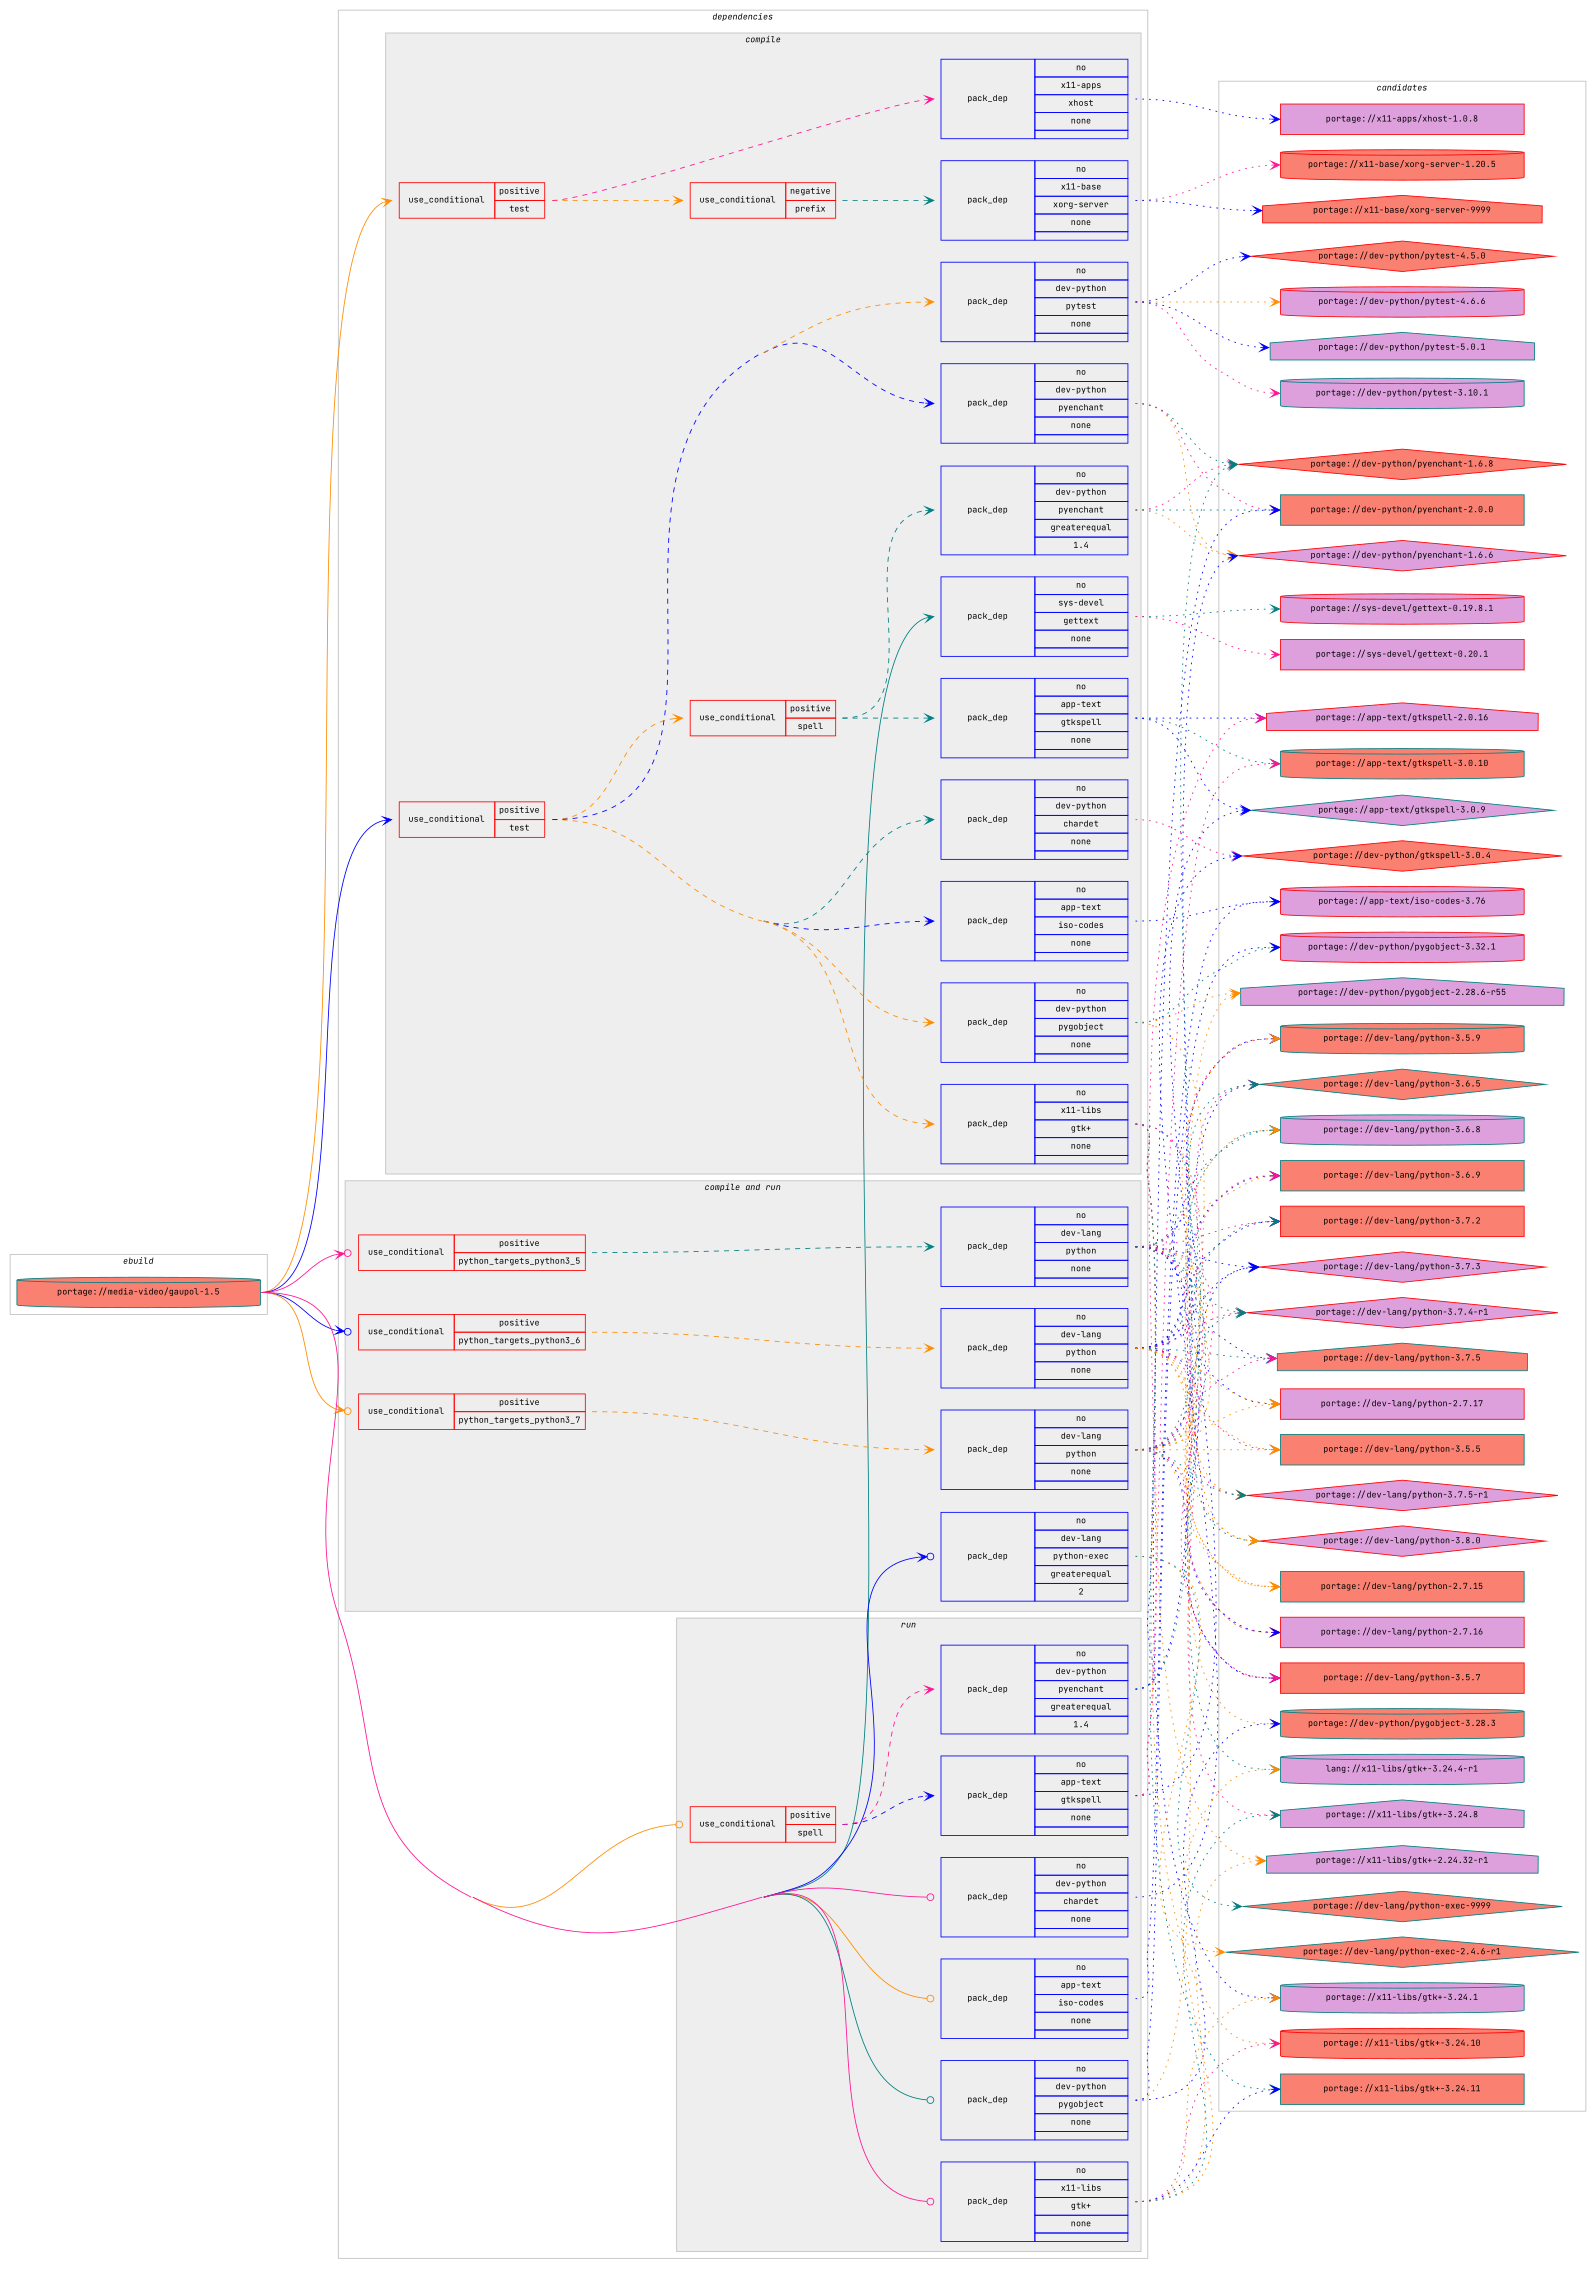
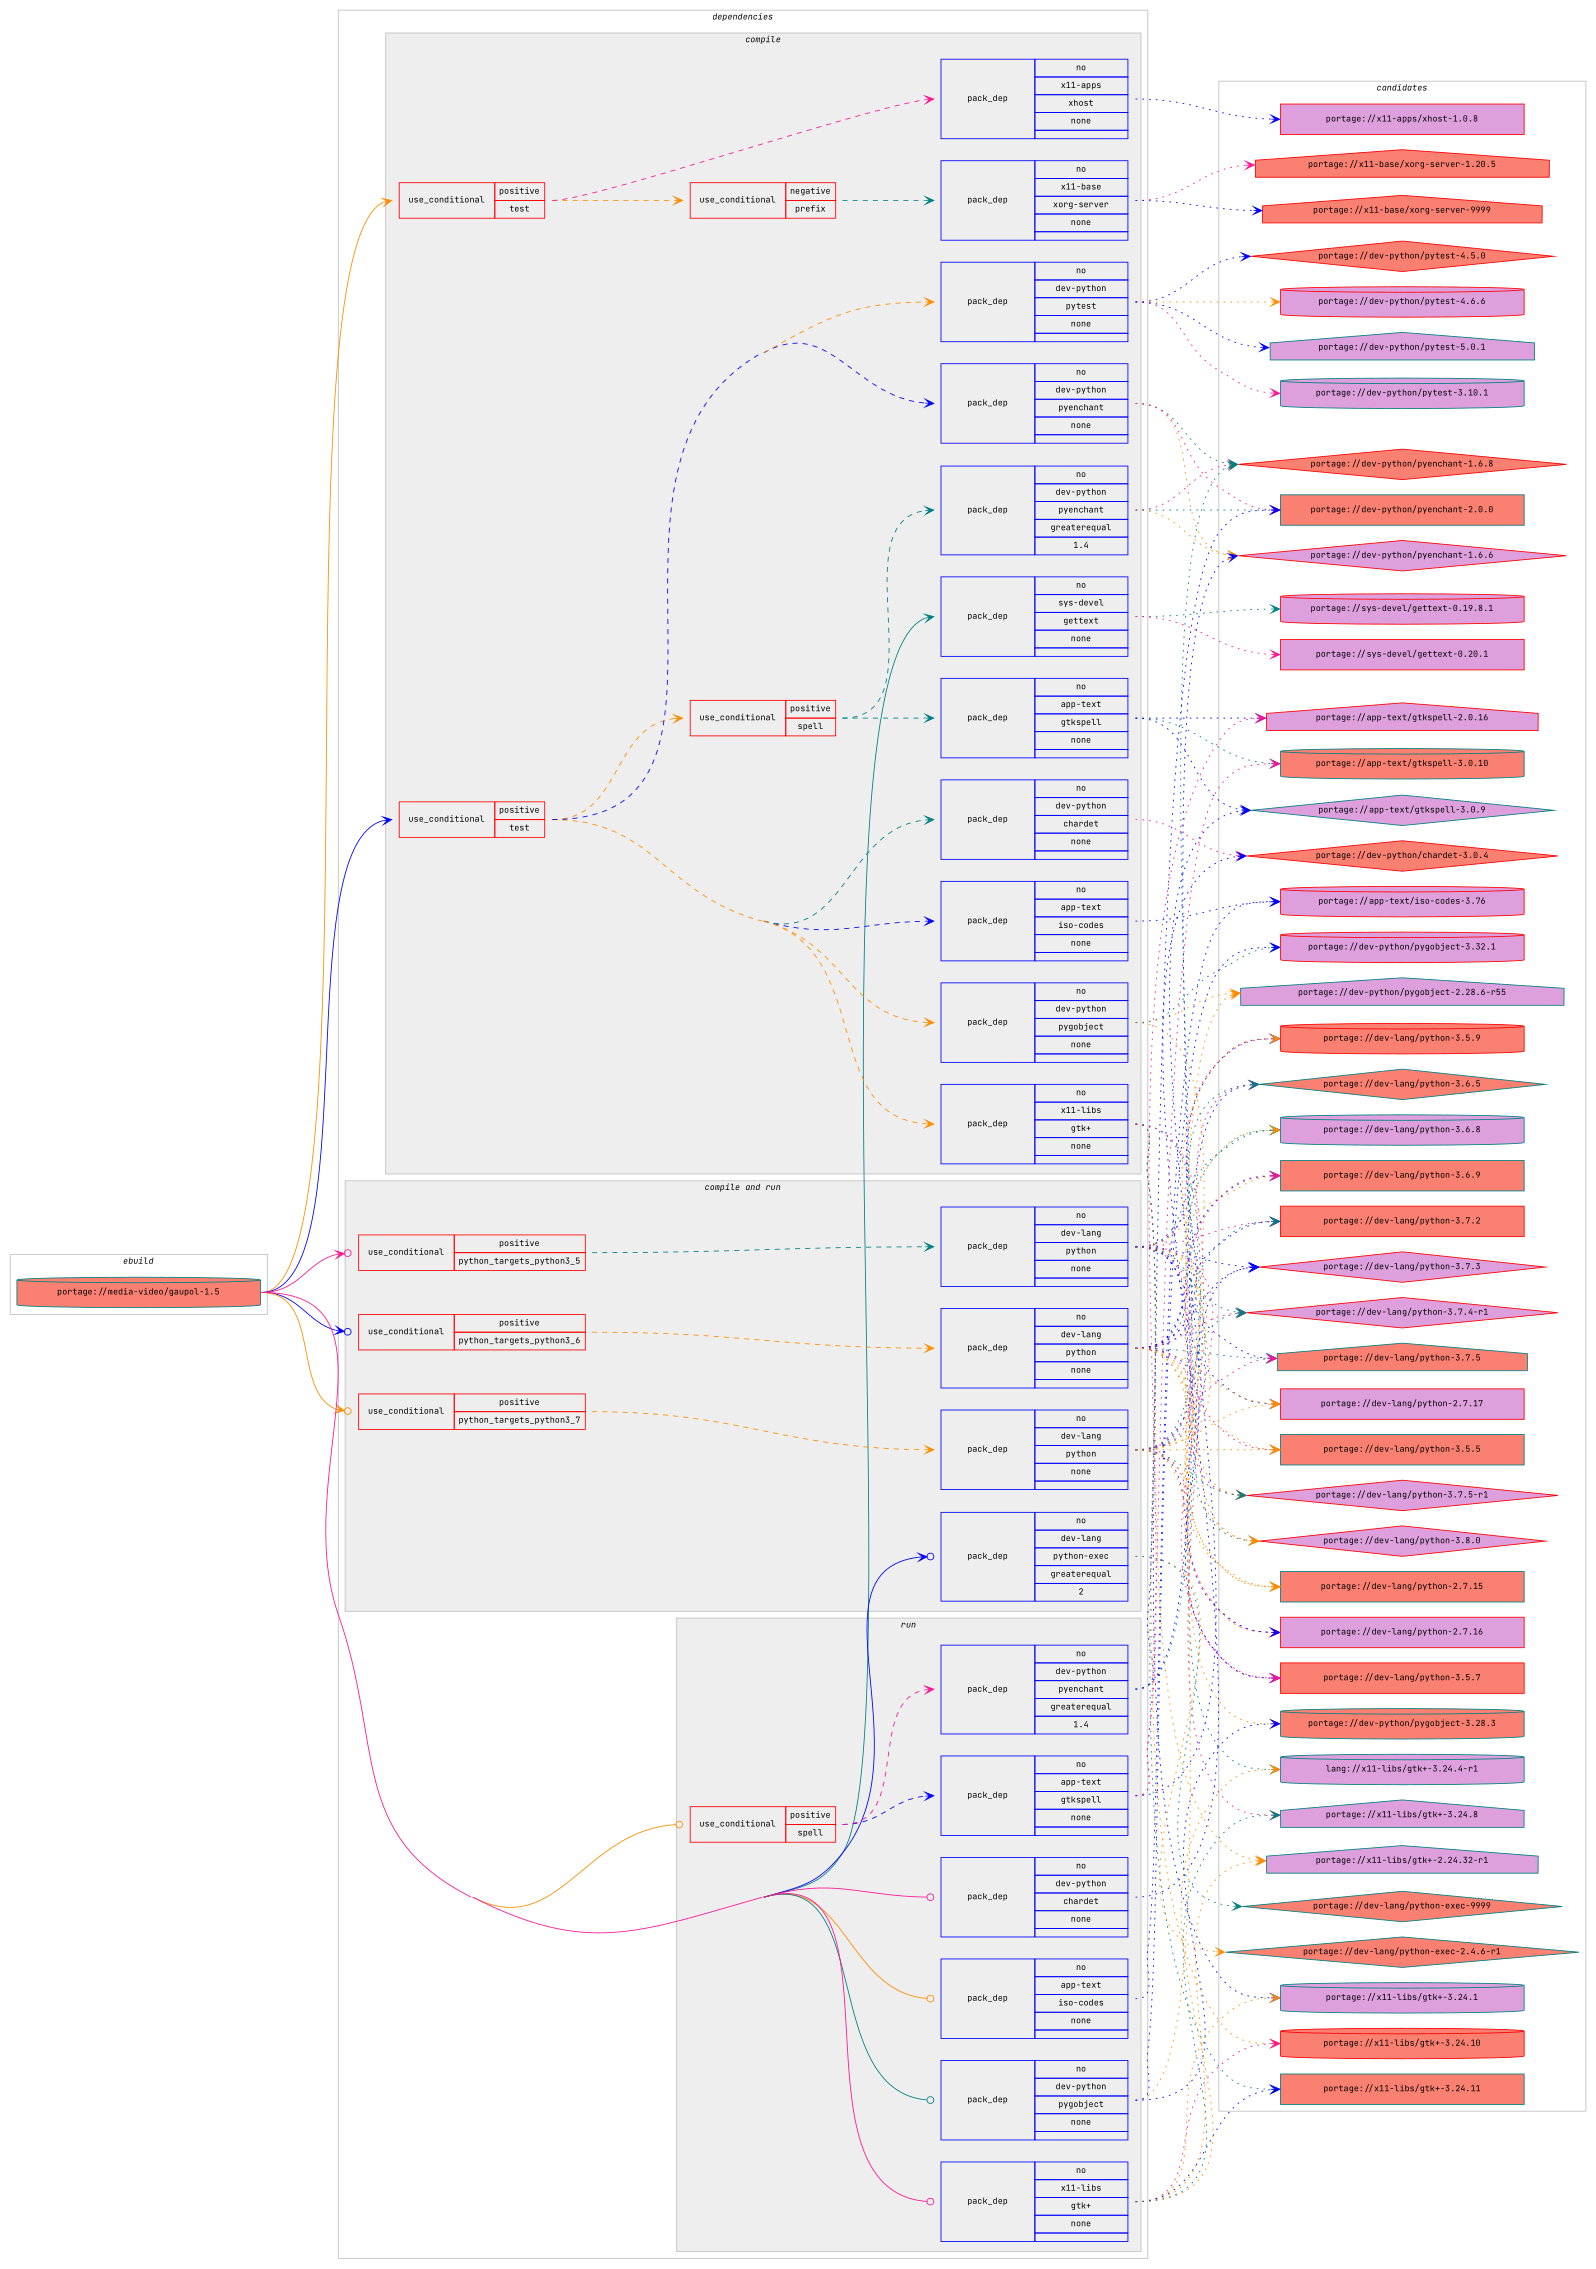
(1402, 165) -> (1402, 165)
(1402, 856) -> (1402, 856)
(1402, 1039) -> (1402, 1039)
